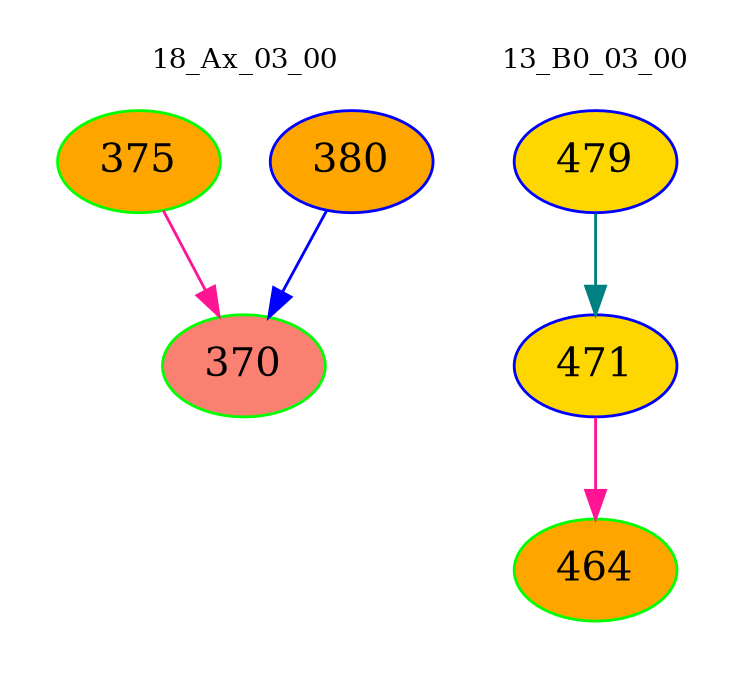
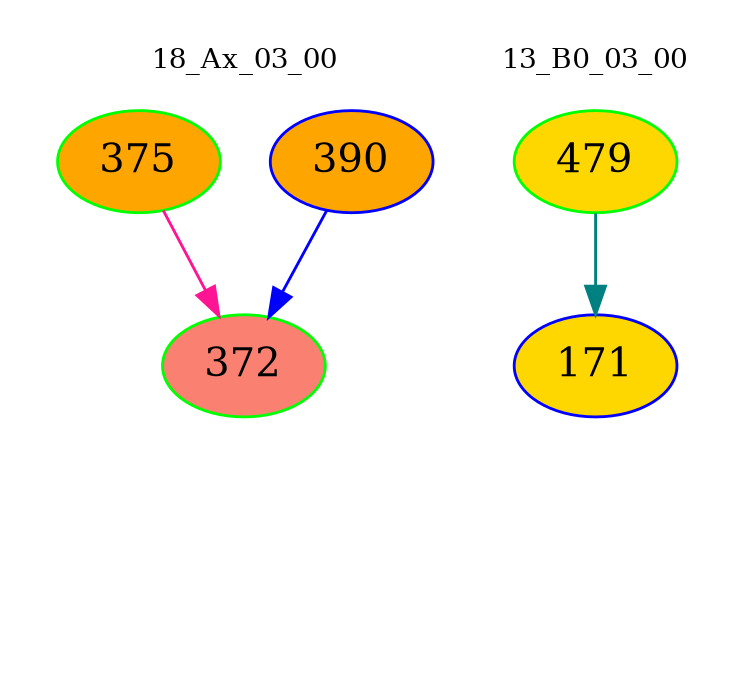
(352, 162) -> (352, 162)
(596, 162) -> (596, 162)
(244, 366) -> (244, 366)
(596, 366) -> (596, 366)
(596, 570) -> none
